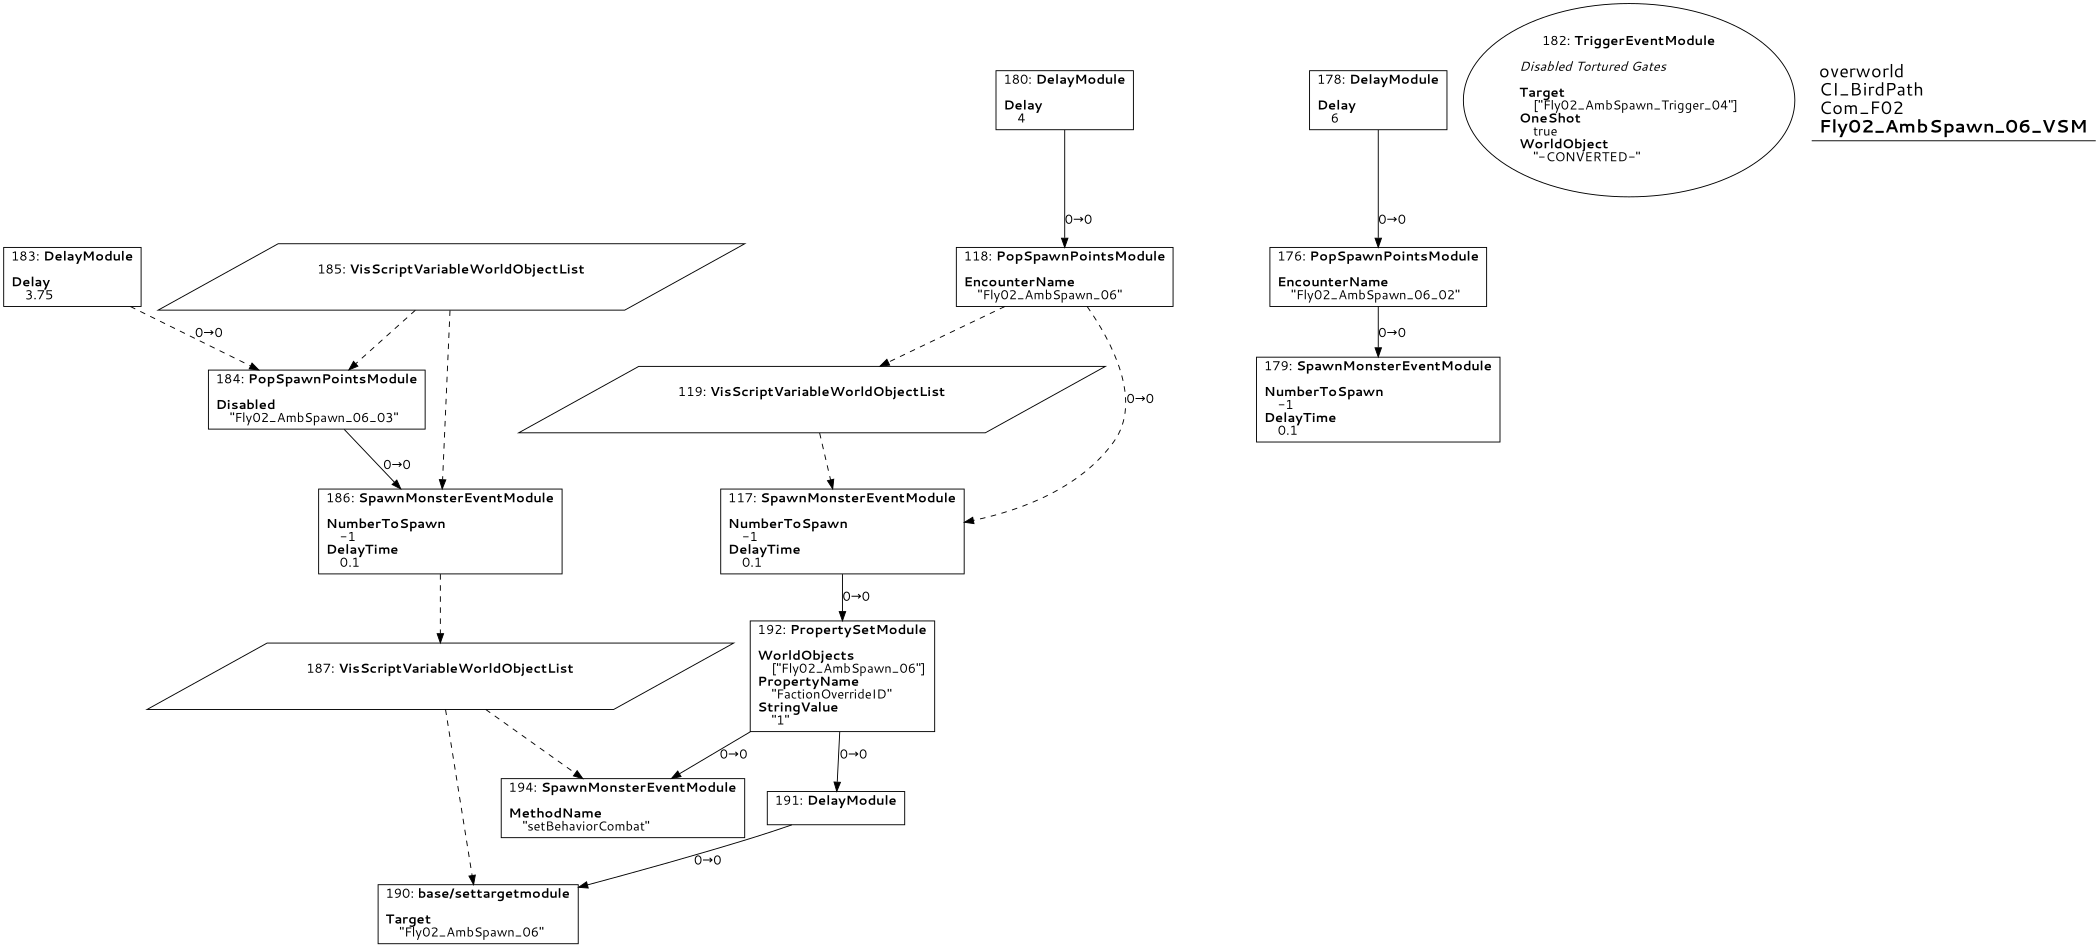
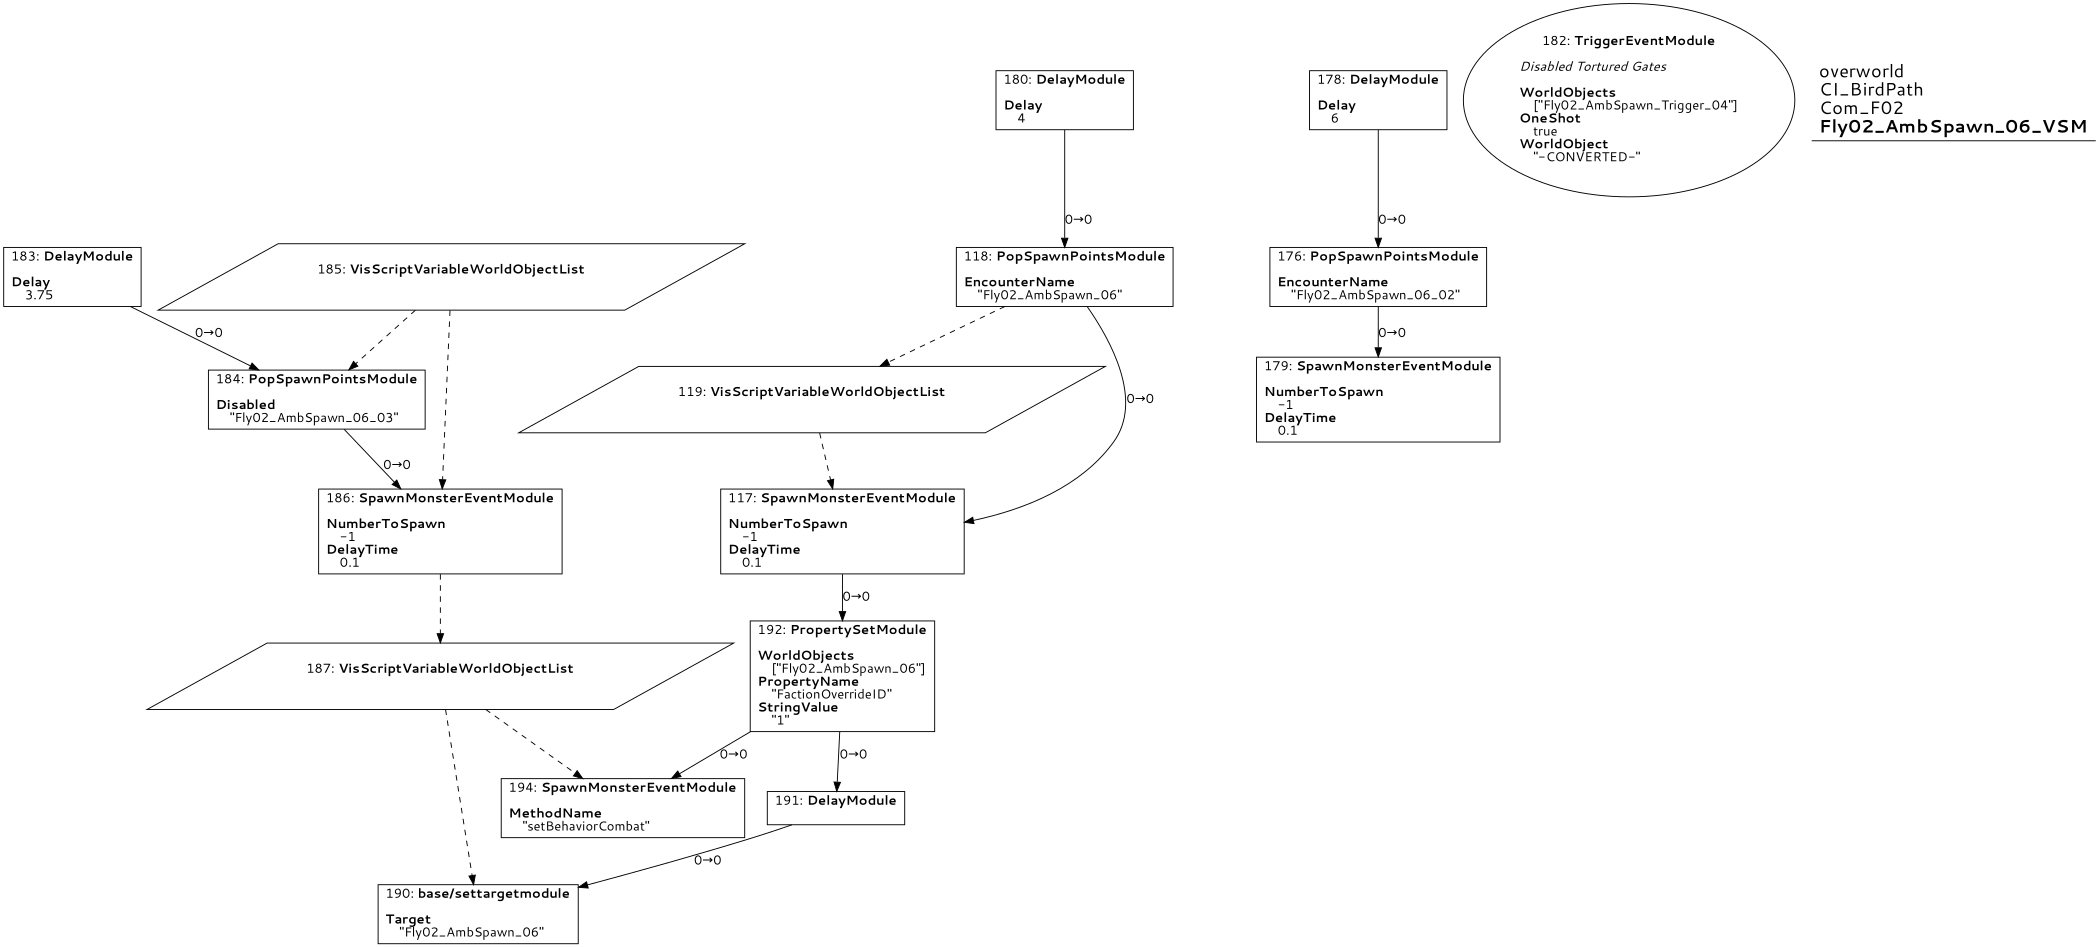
(1542, 93) -> (1568, 93)
(190, 336) -> (190, 336)
(1108, 449) -> (1108, 449)
